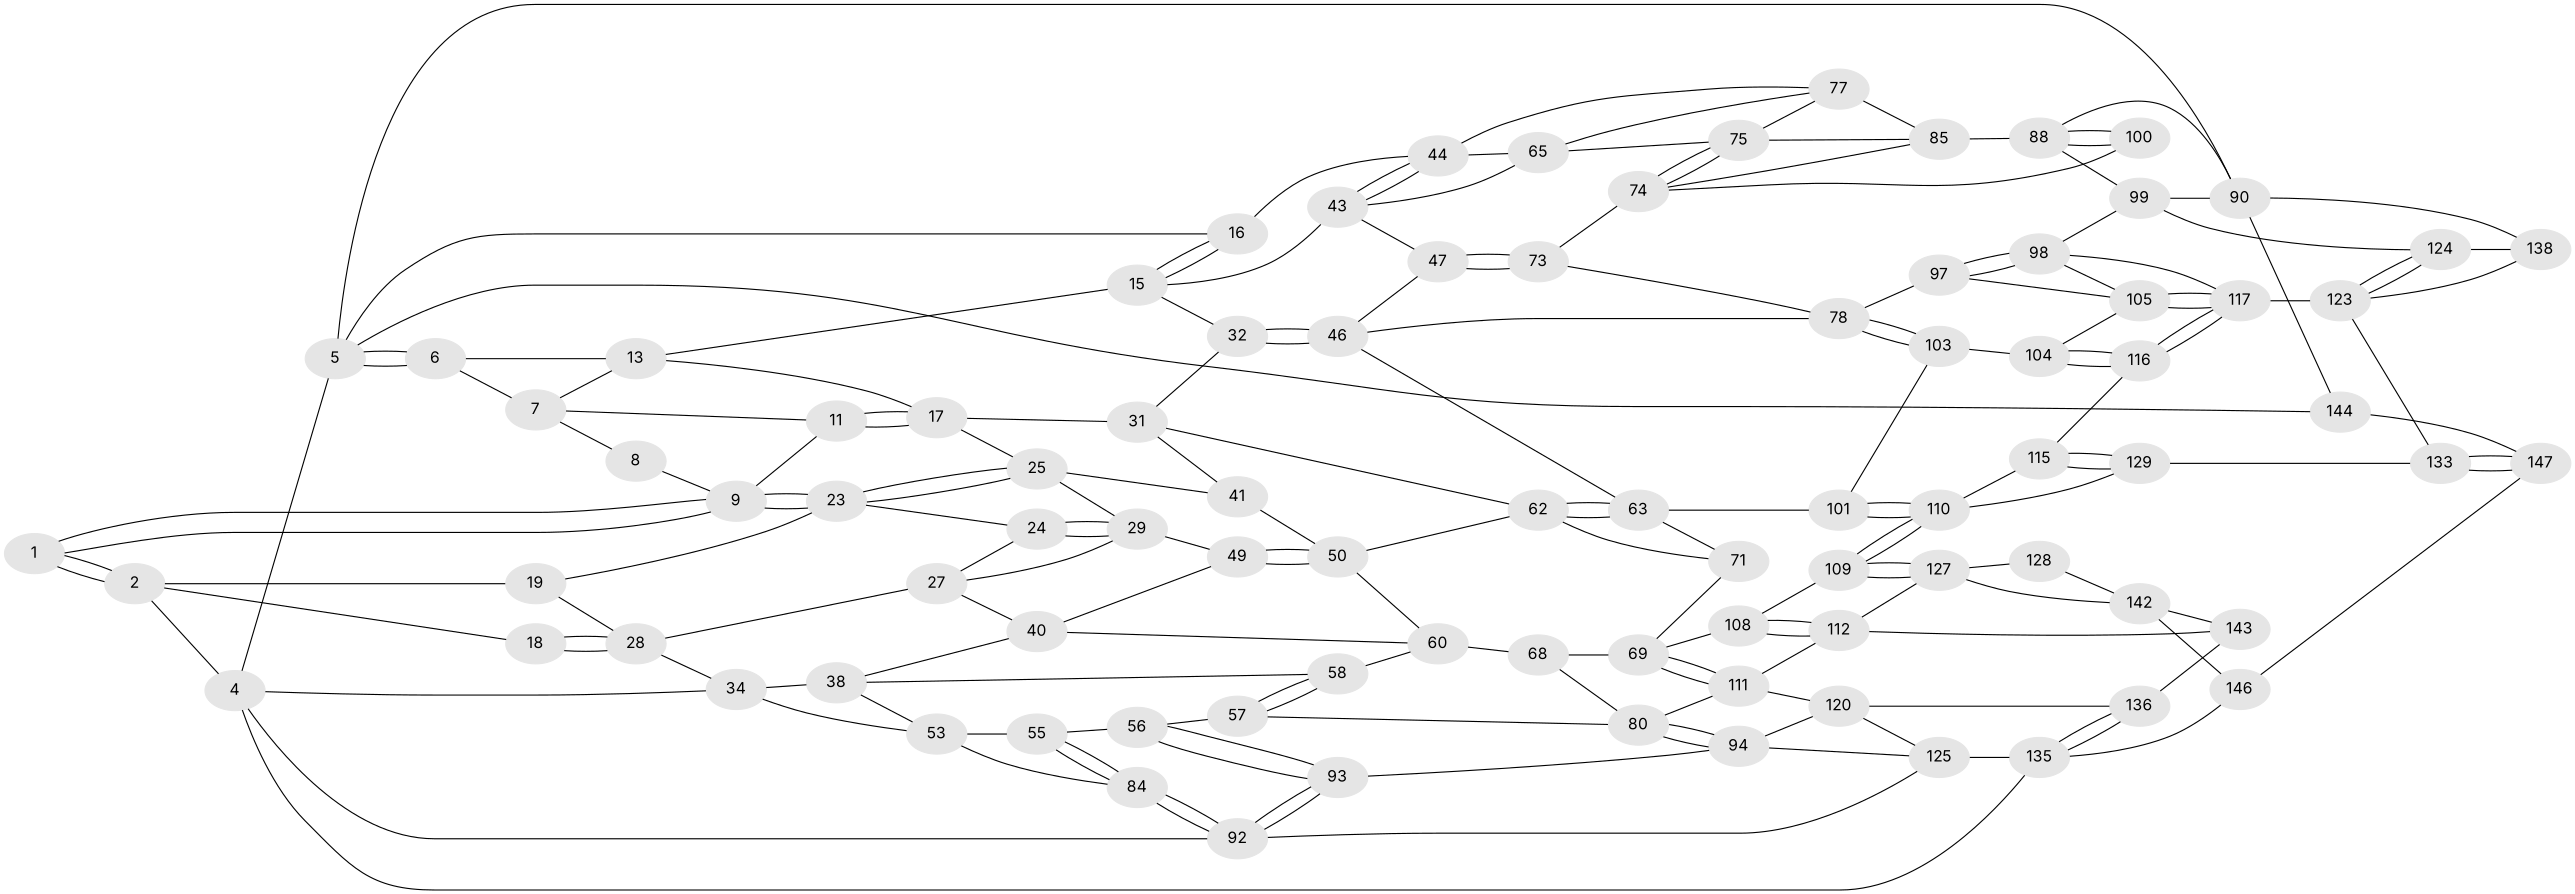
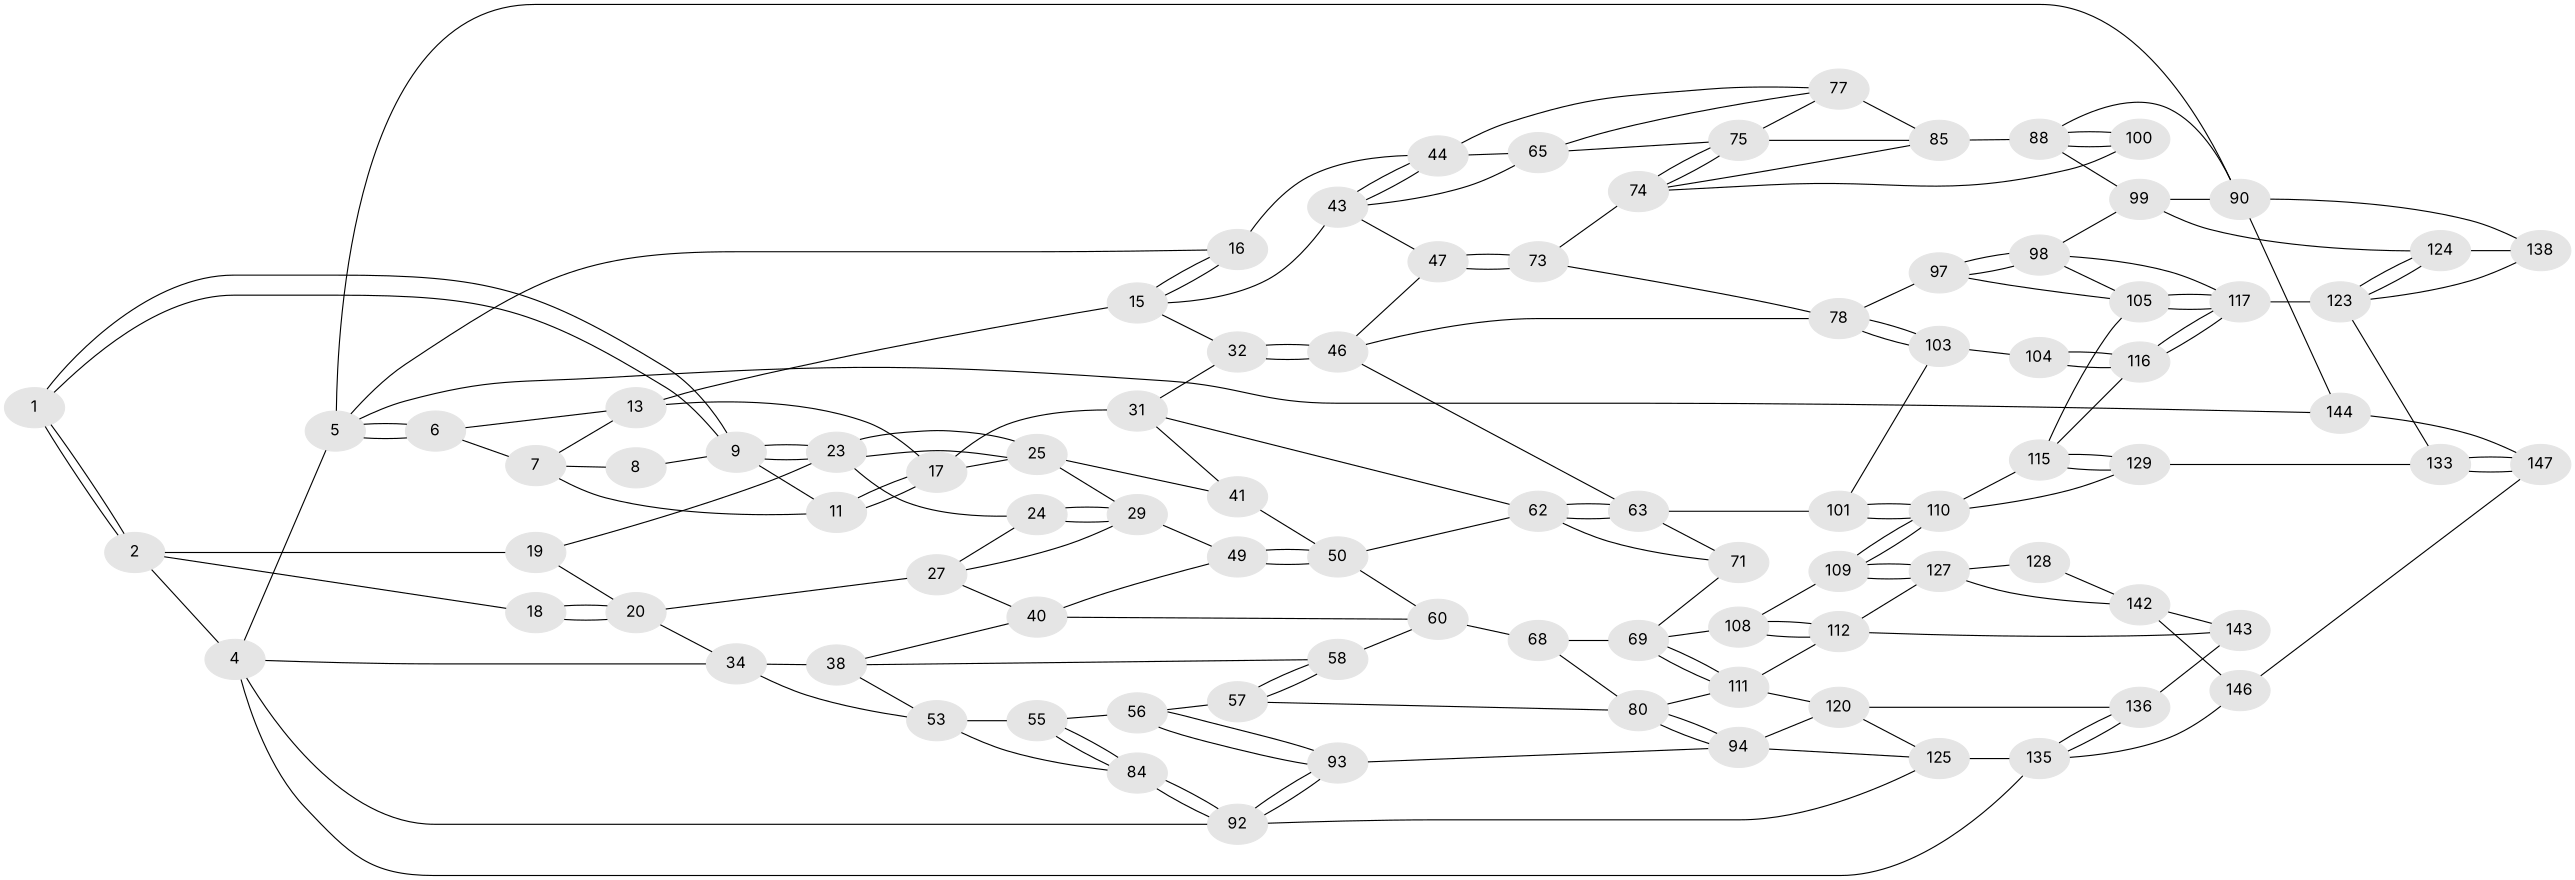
(2090, 329) -> (2081, 377)
(636, 644) -> (636, 613)
